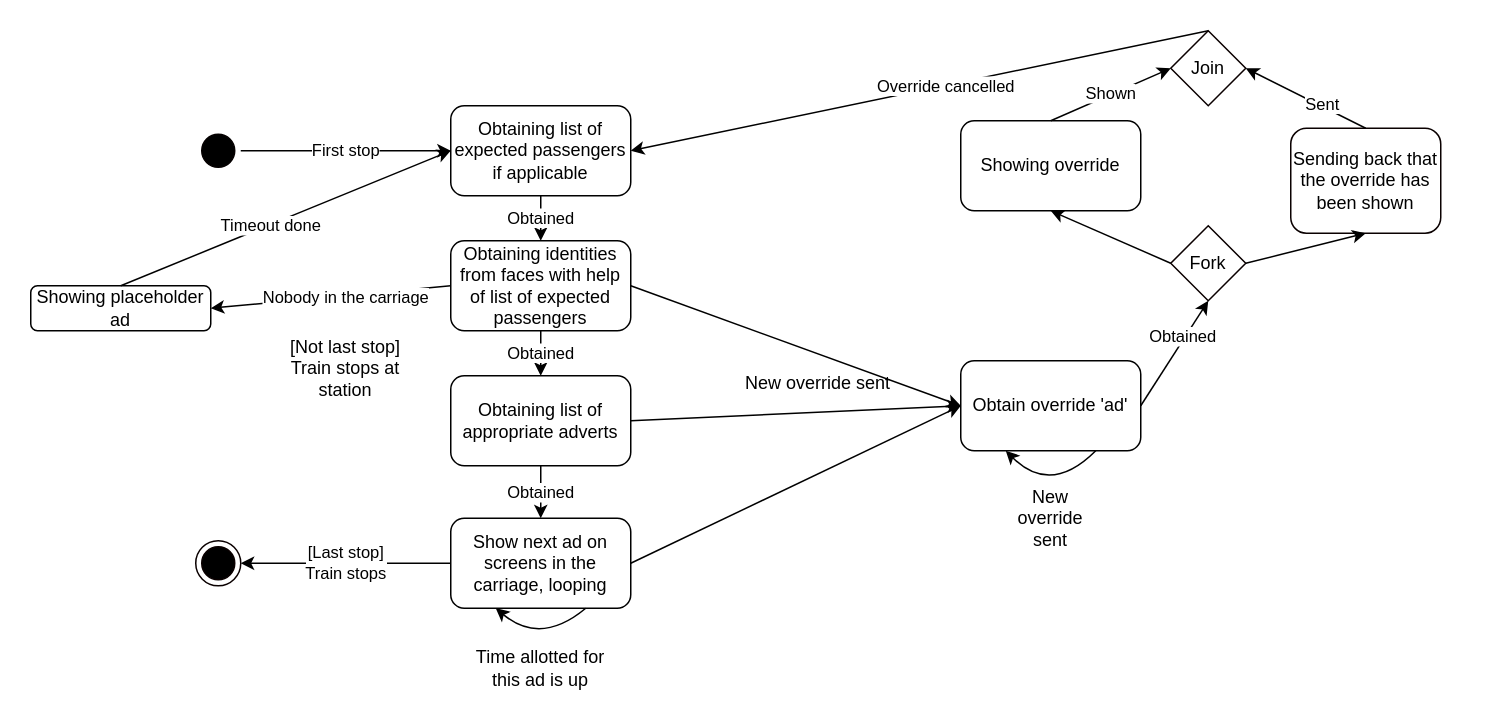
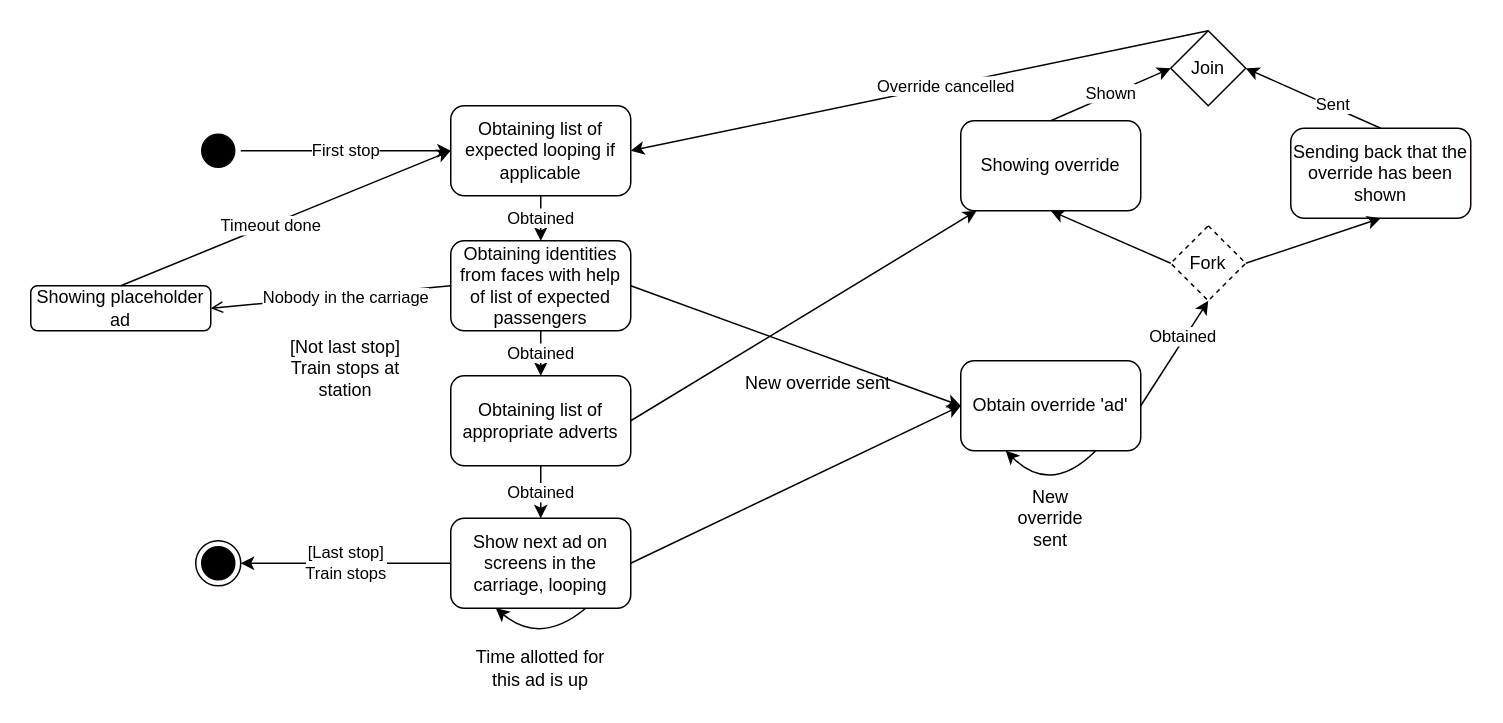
(541, 151) -> (541, 151)
(1366, 181) -> (1381, 173)
(1208, 263) -> (1208, 263)
(222, 307) -> (219, 307)
(790, 414) -> (801, 317)
